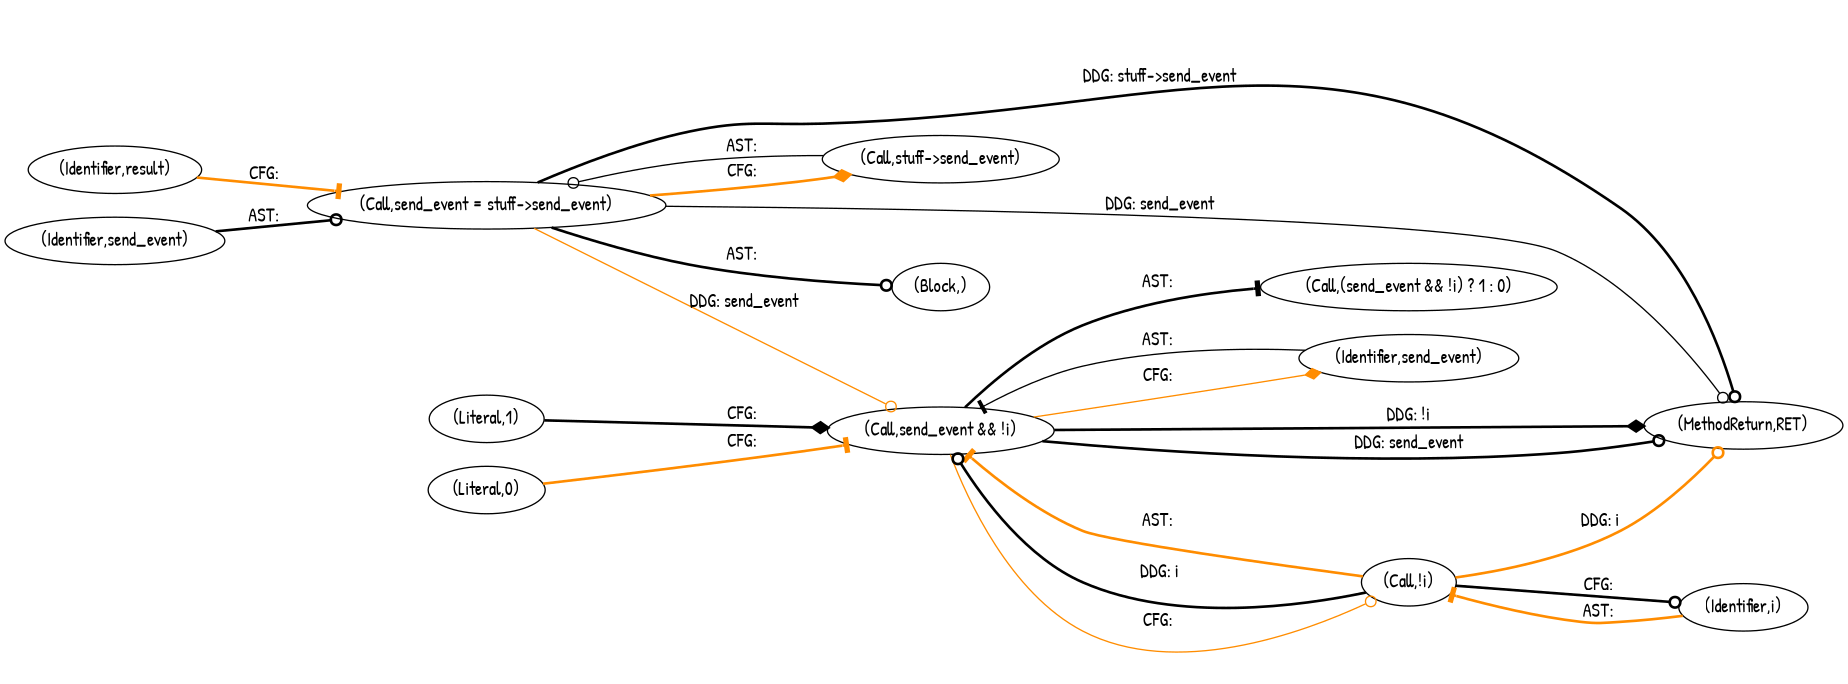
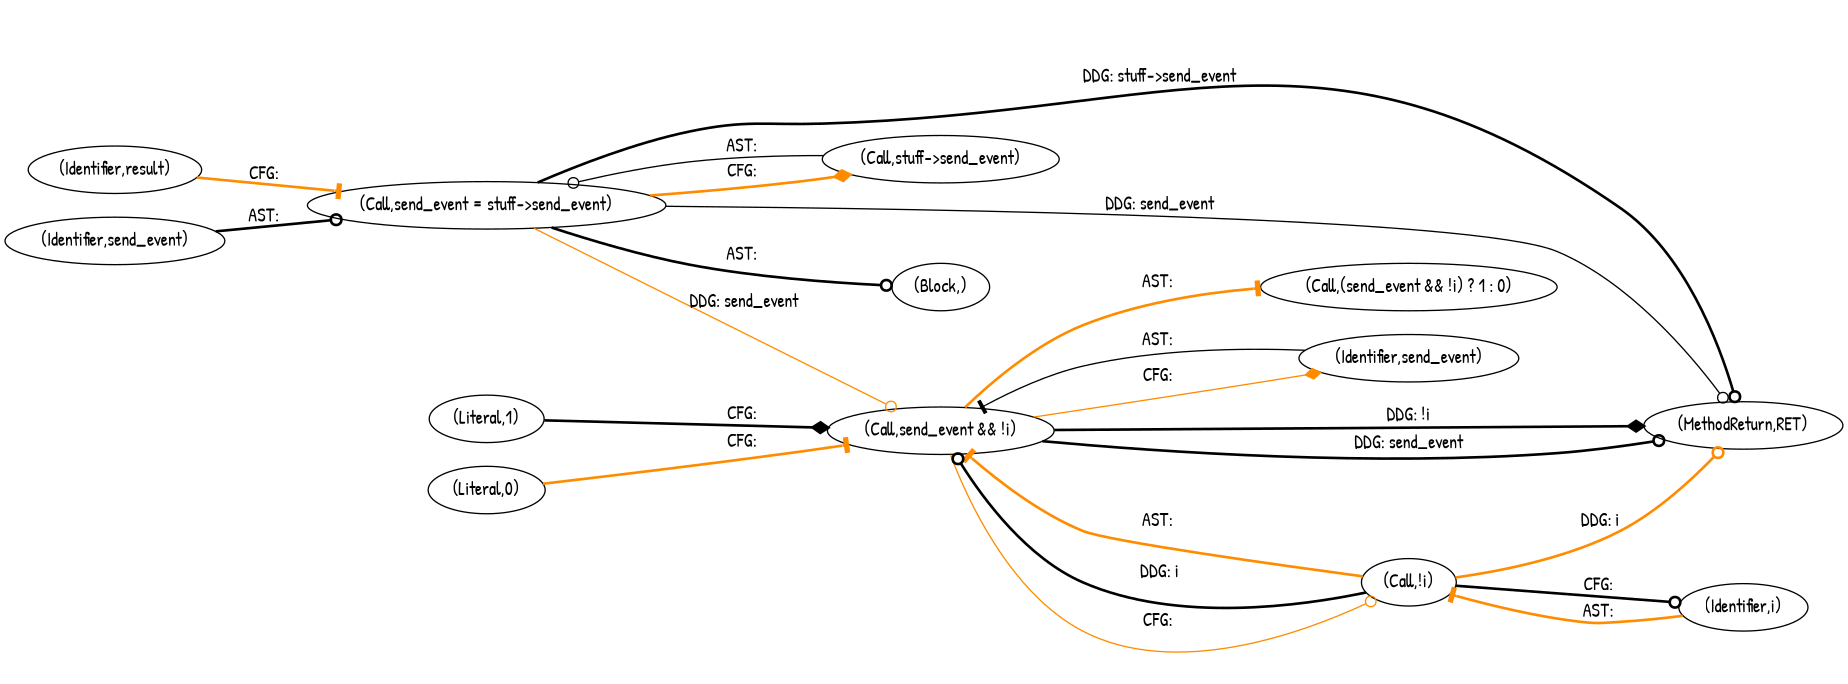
(1097, 320) -> (1097, 320)
